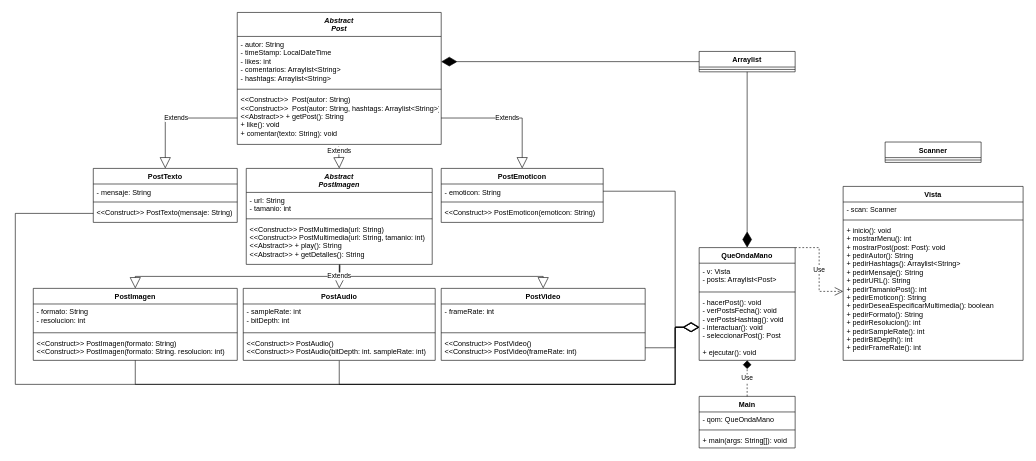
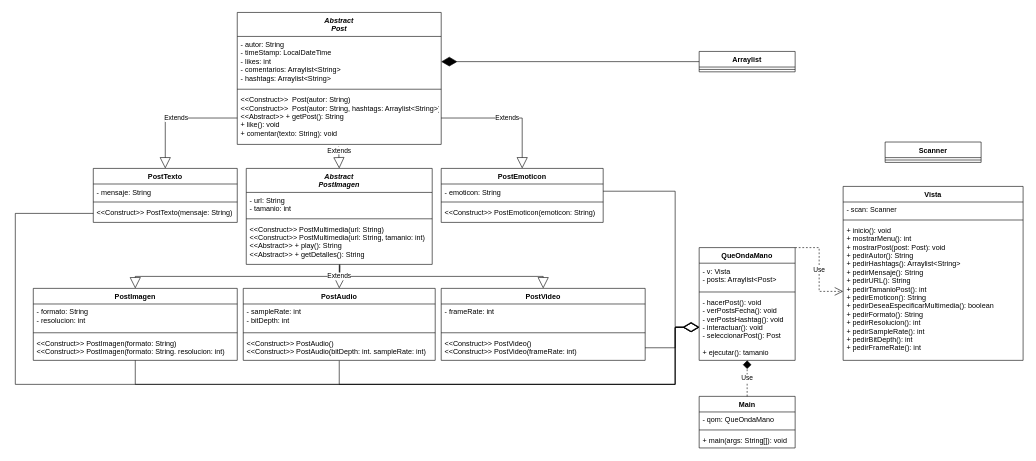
(747, 231) -> none
(737, 302) -> (737, 302)
